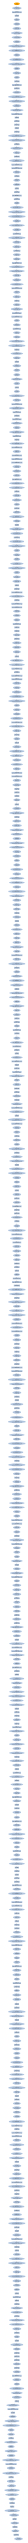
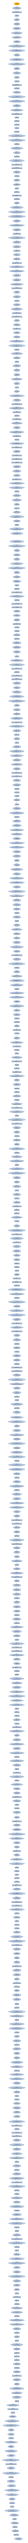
(17, 537) -> none
